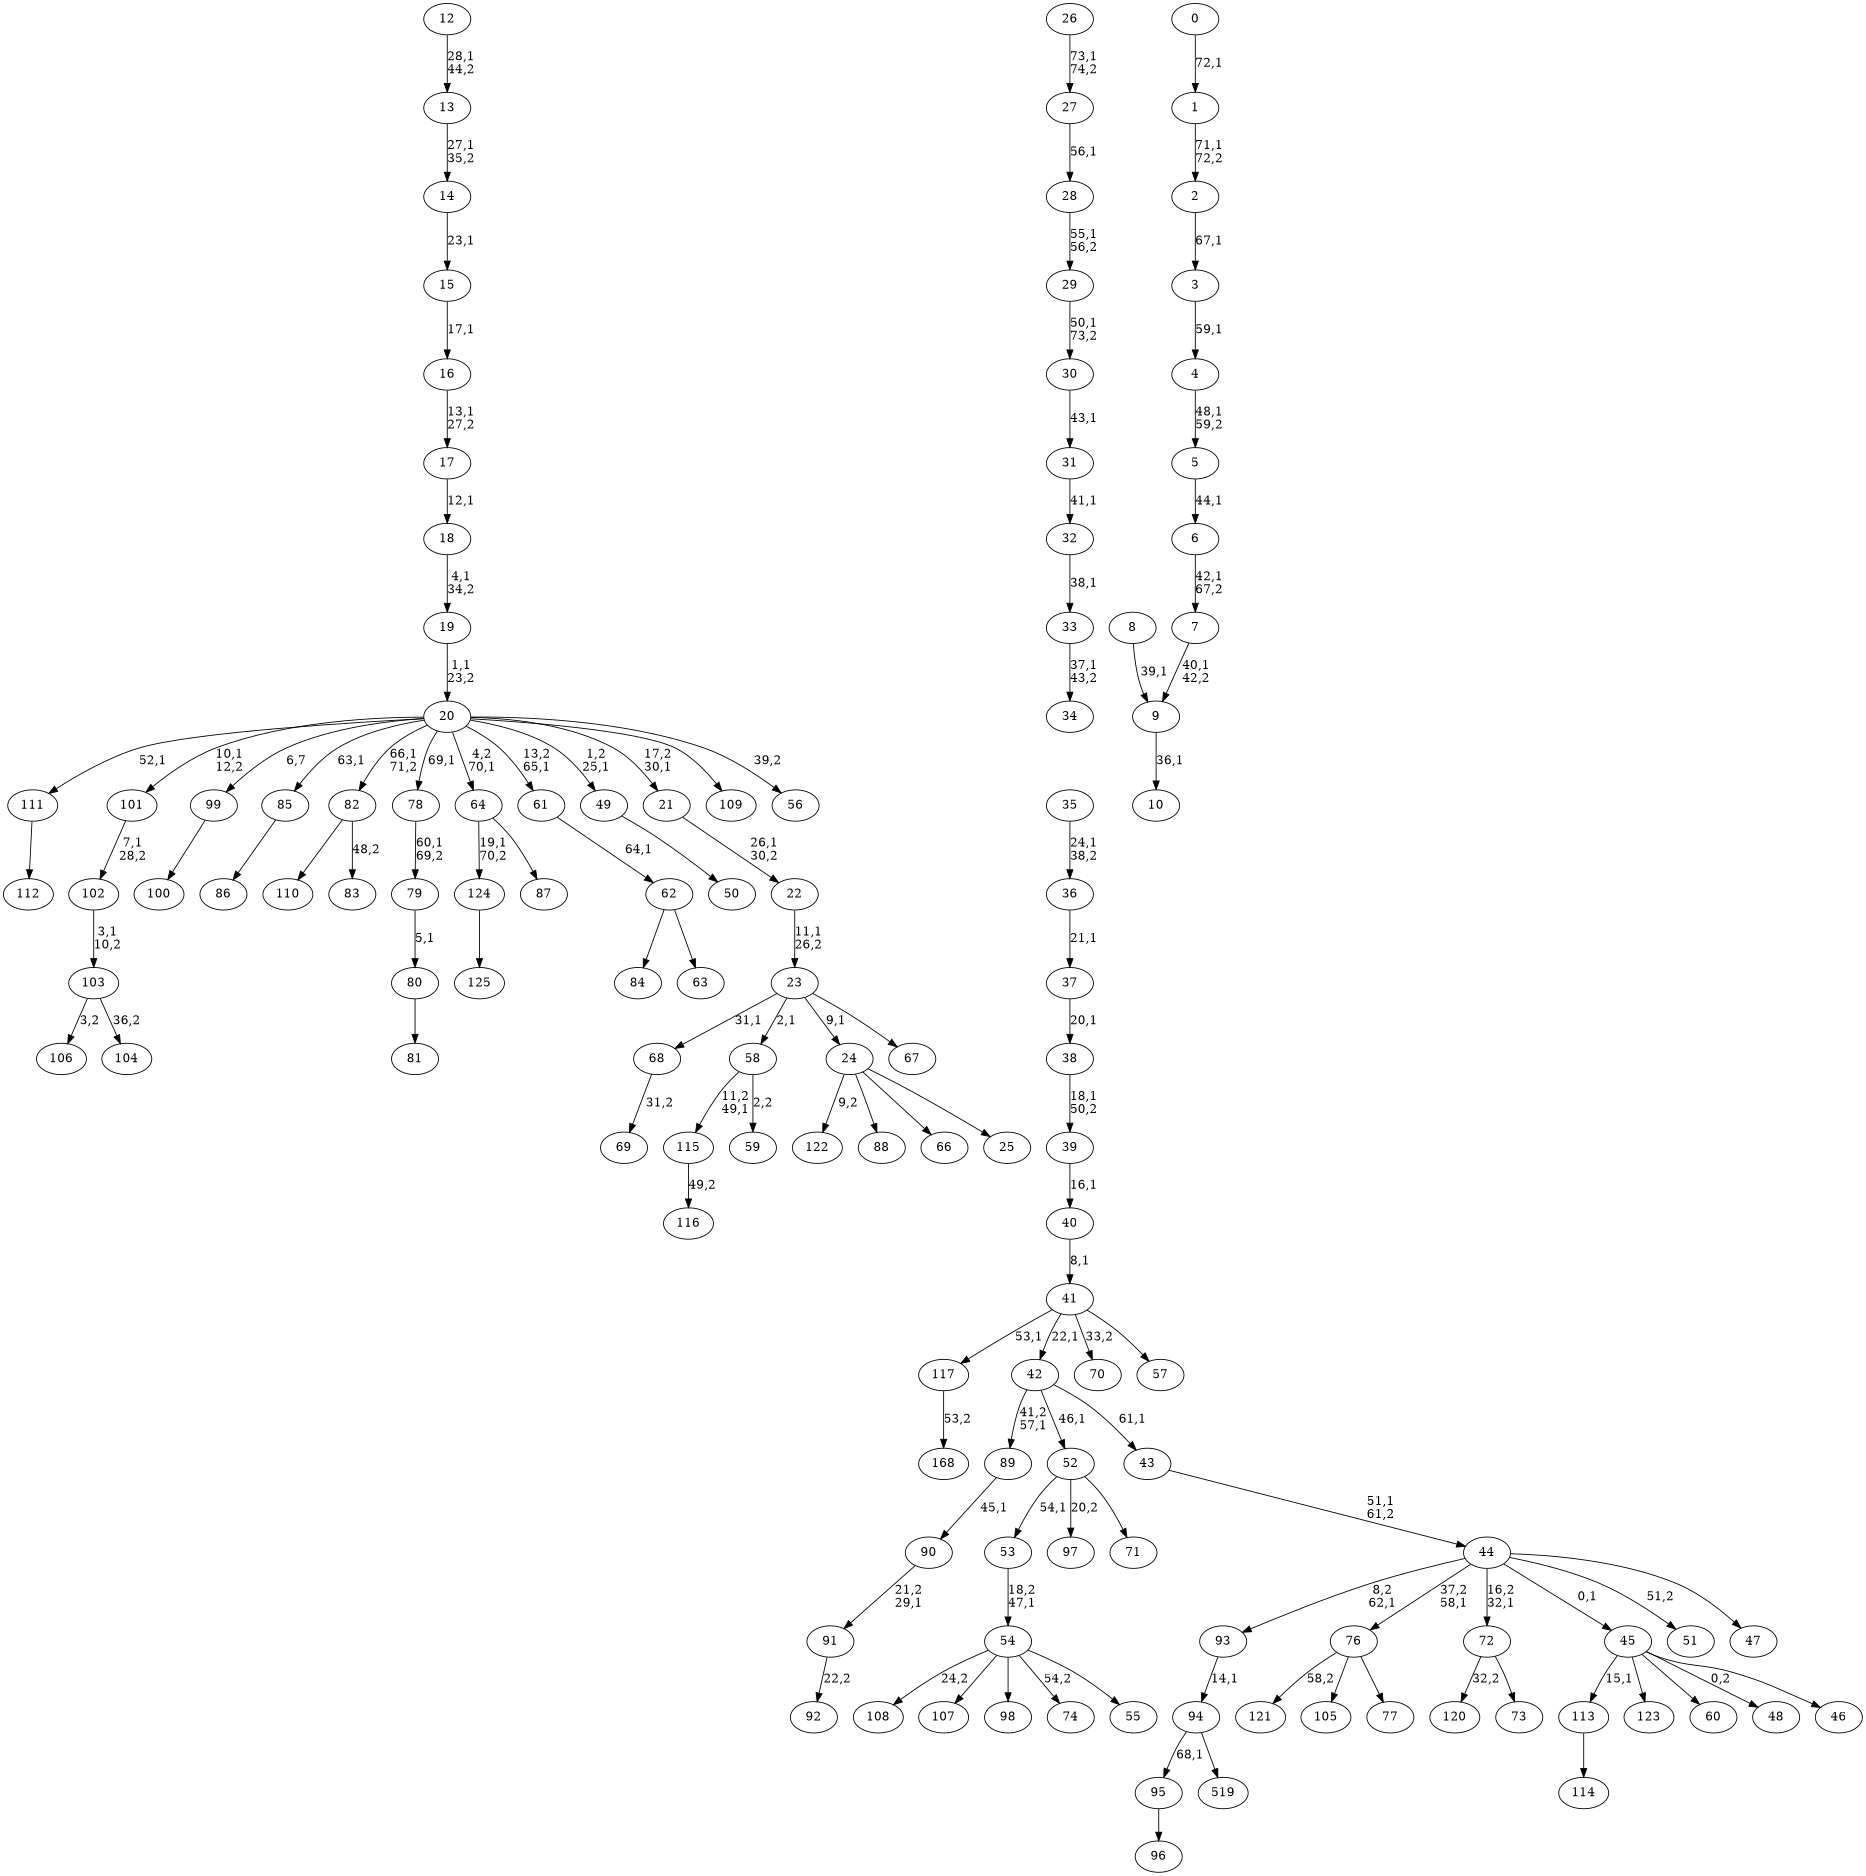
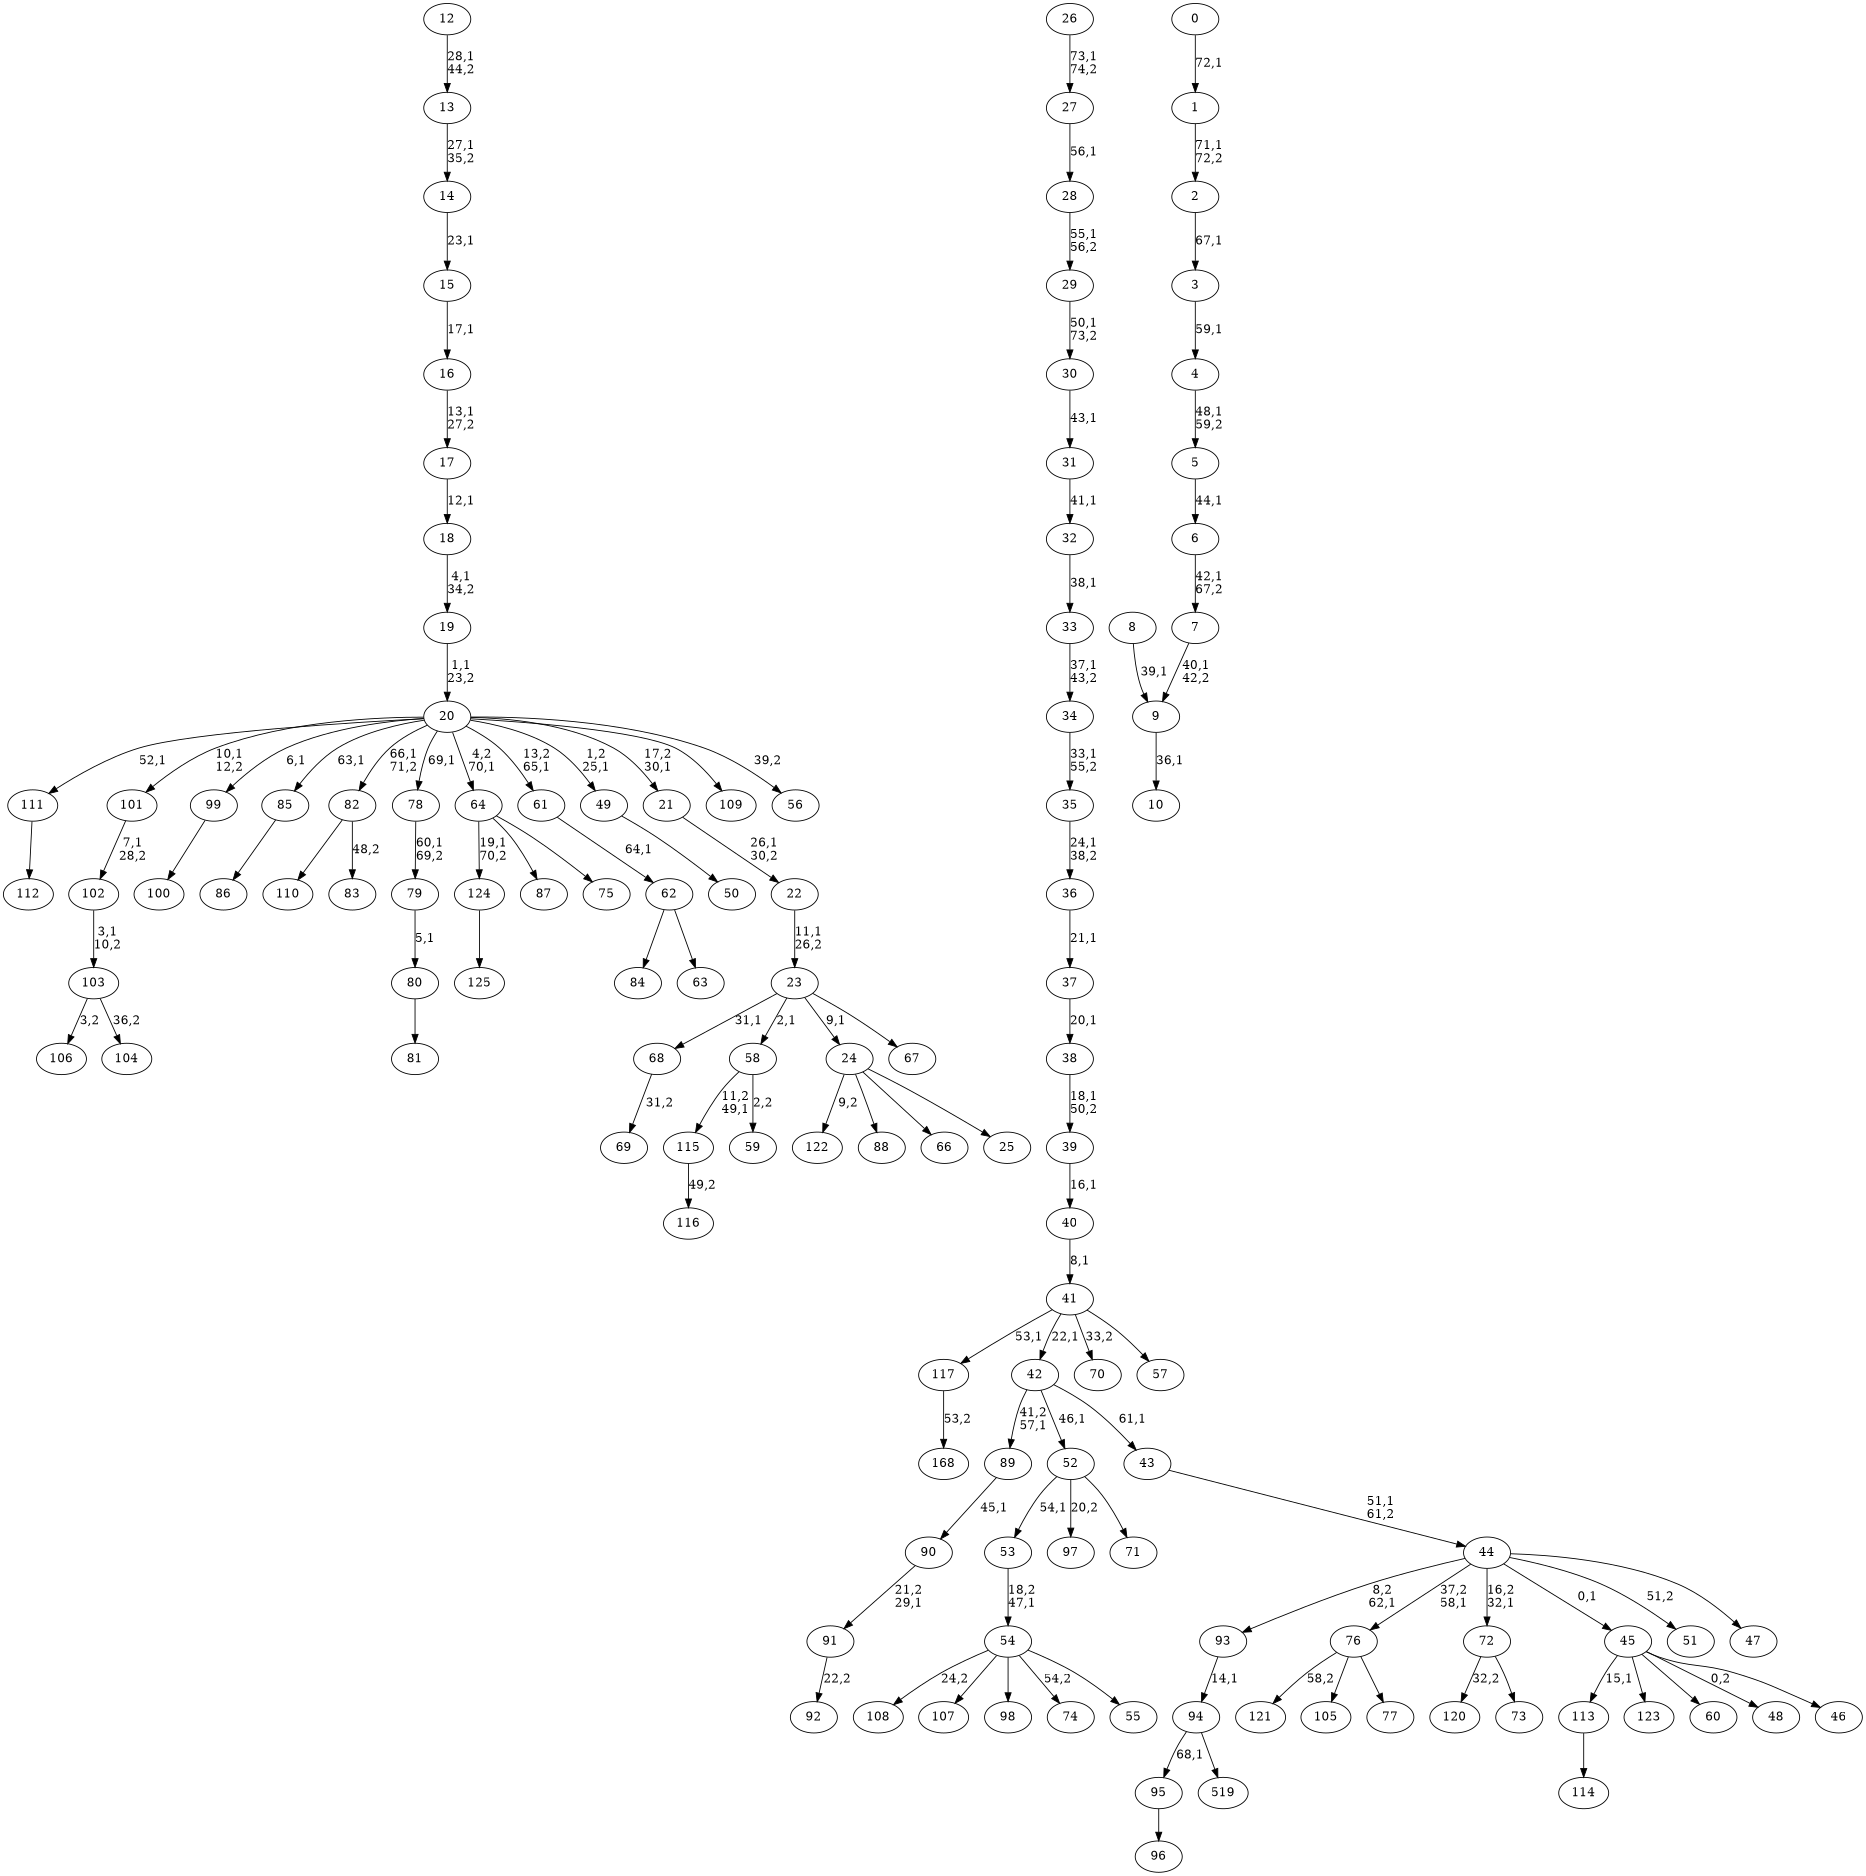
none -> (1070, 757)
(296, 761) -> (296, 761)
none -> (607, 894)
